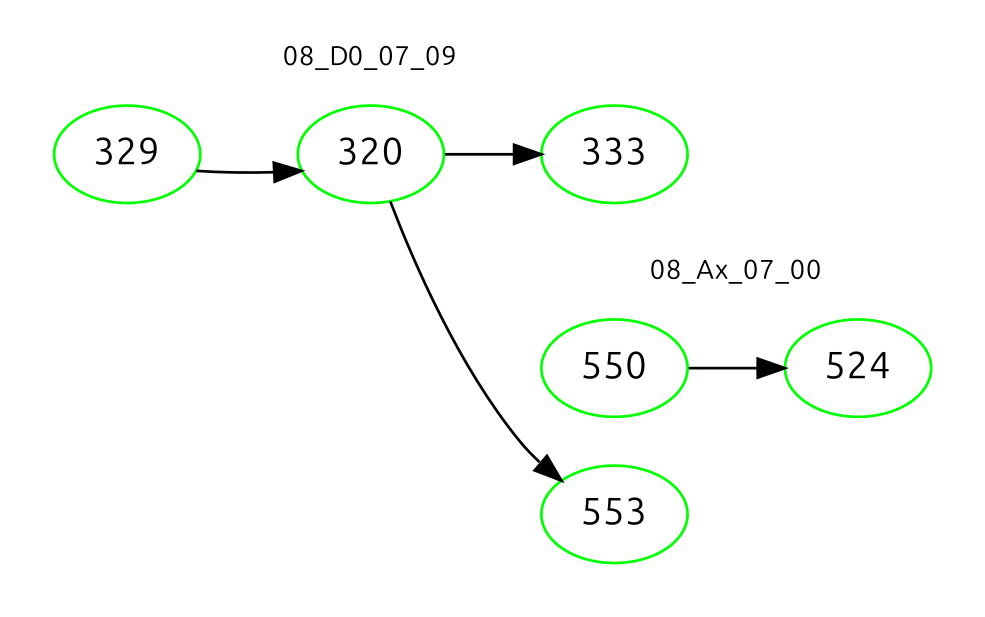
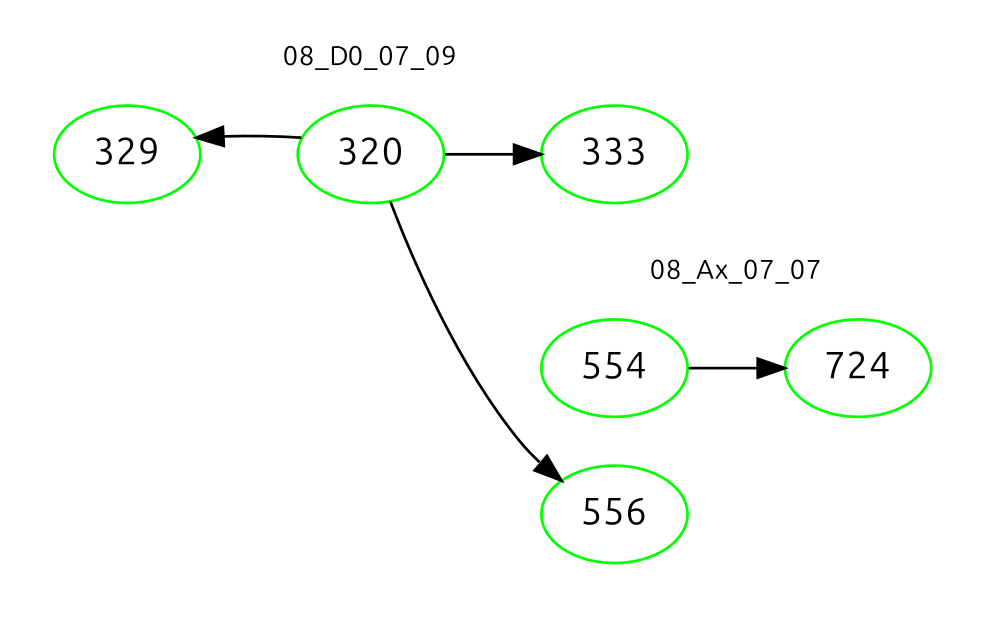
(235, 172) -> (262, 136)
(736, 272) -> (736, 272)
(614, 368) -> (614, 368)
(858, 368) -> (858, 368)
(614, 514) -> (614, 514)
